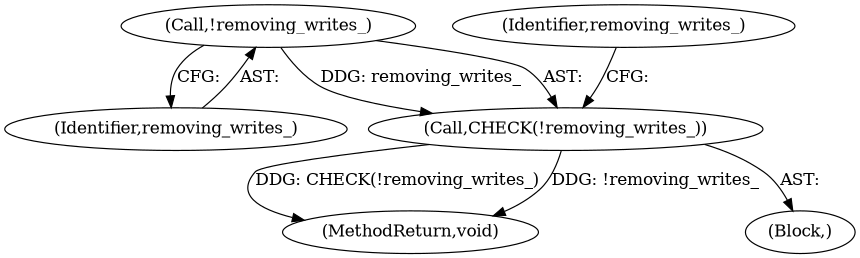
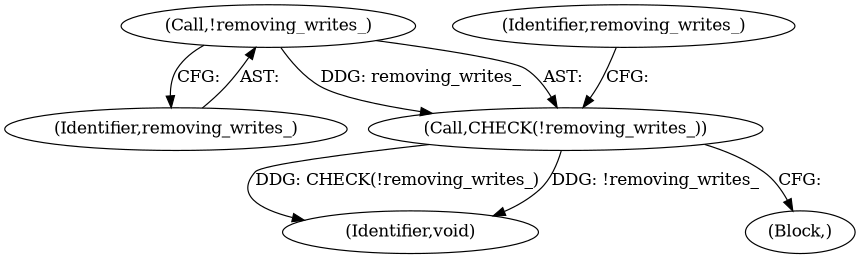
(803, 181) -> (803, 181)
(411, 232) -> (411, 232)
